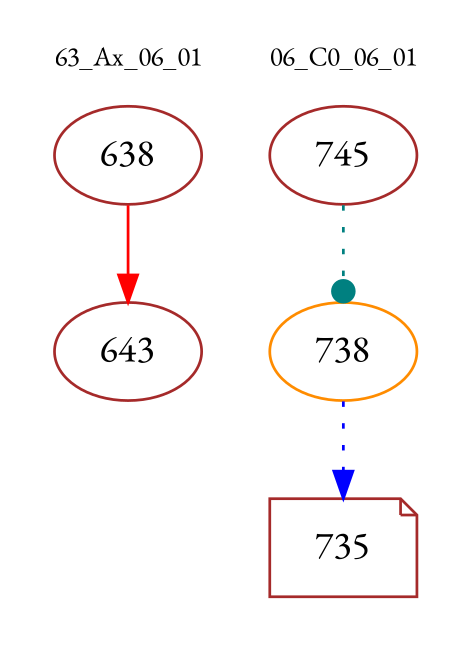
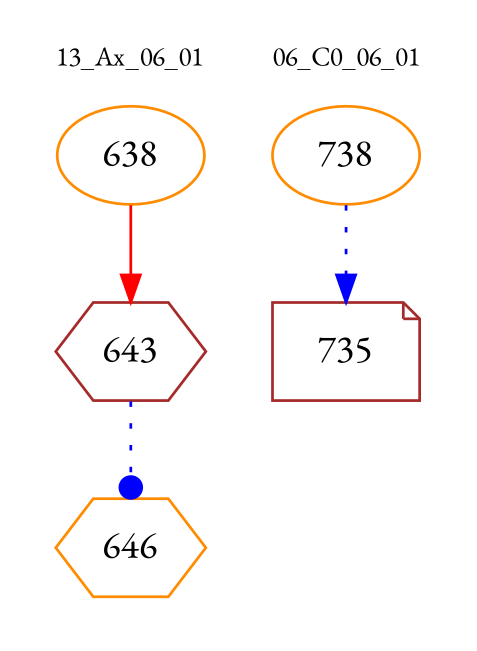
(129, 59) -> (131, 59)
(128, 155) -> (131, 155)
(343, 155) -> none
(128, 352) -> (131, 352)
none -> (131, 548)
